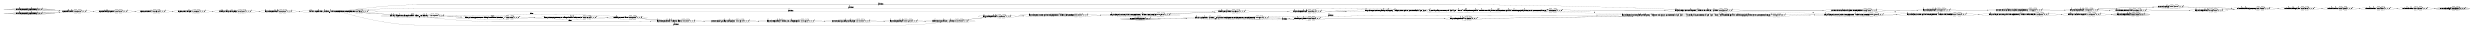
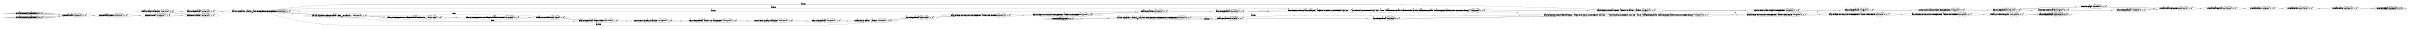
(2415, 9) -> (2345, 9)
(211, 11) -> (179, 13)
